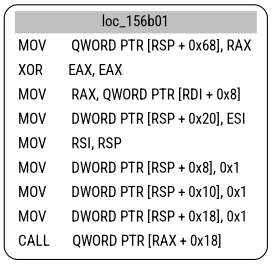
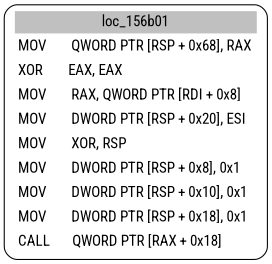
(70, 144) -> (73, 144)
